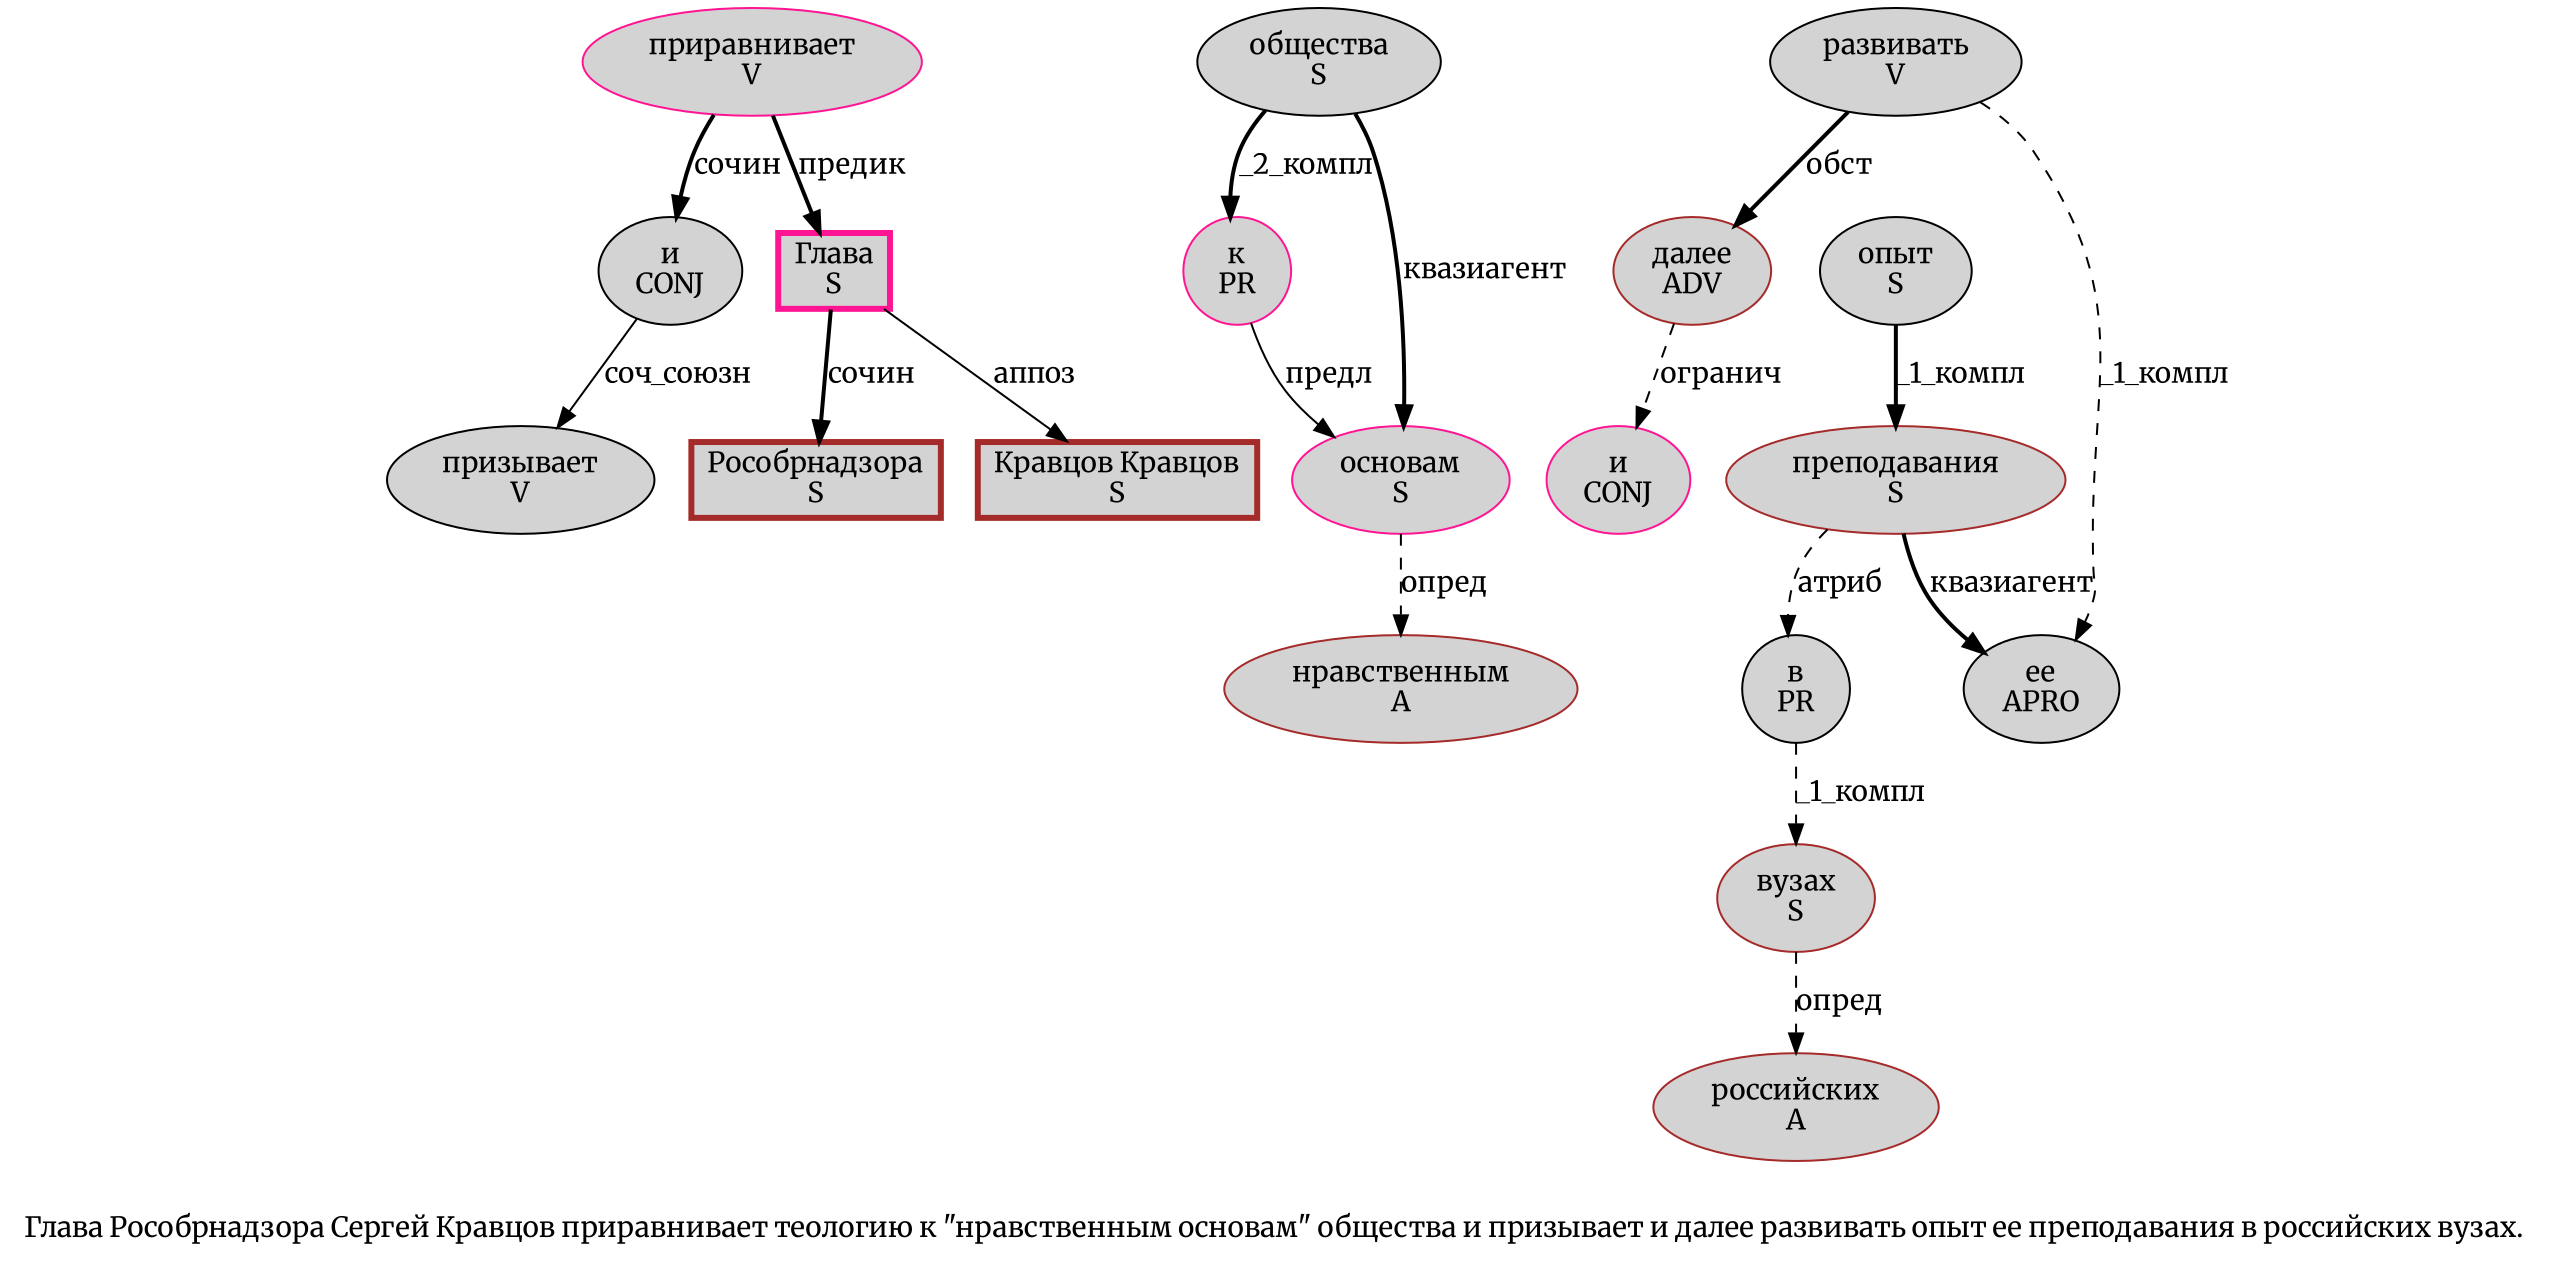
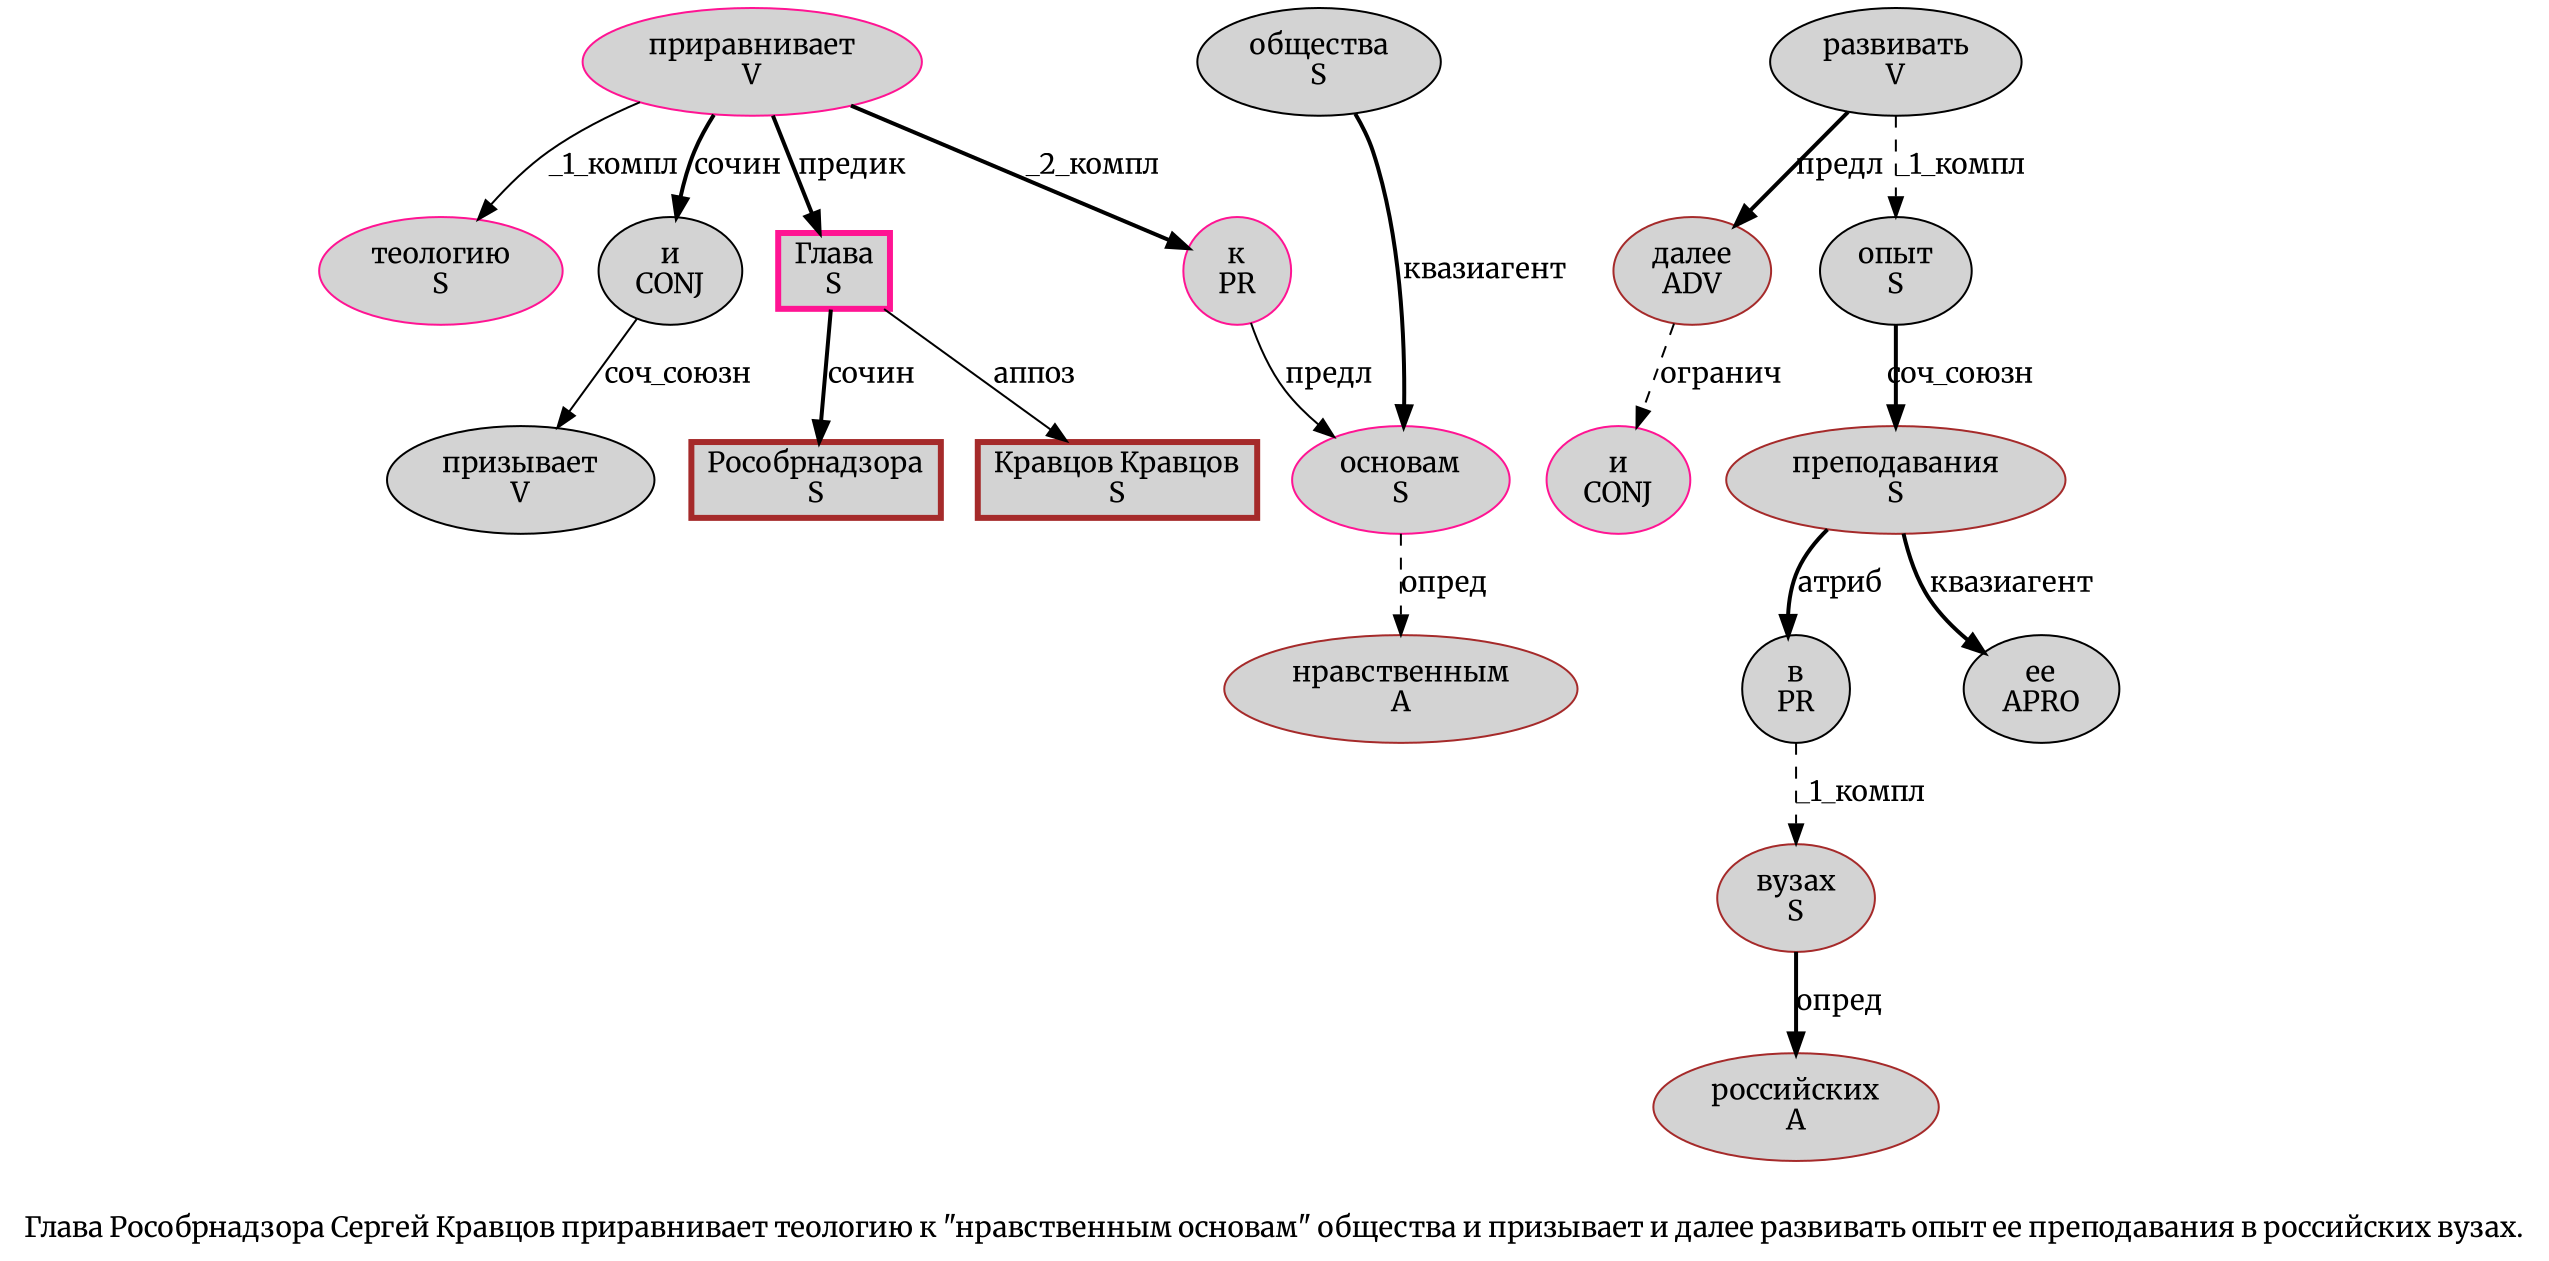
(1240, 151) -> (1010, 173)
(1840, 166) -> (1840, 166)
none -> (441, 271)
(2100, 344) -> (1896, 156)
(1961, 375) -> (1961, 375)
(1799, 568) -> (1799, 568)
(1796, 992) -> (1796, 992)
